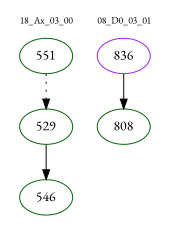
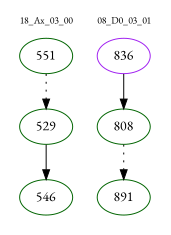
none -> (124, 197)
